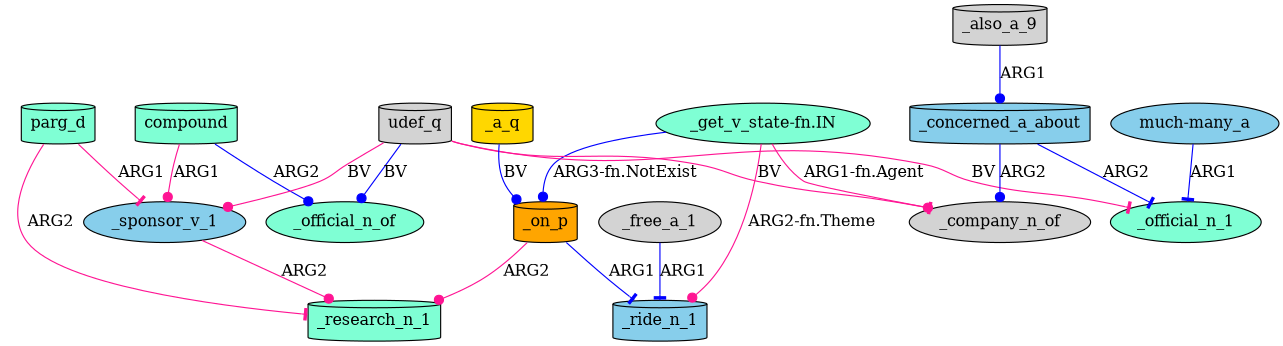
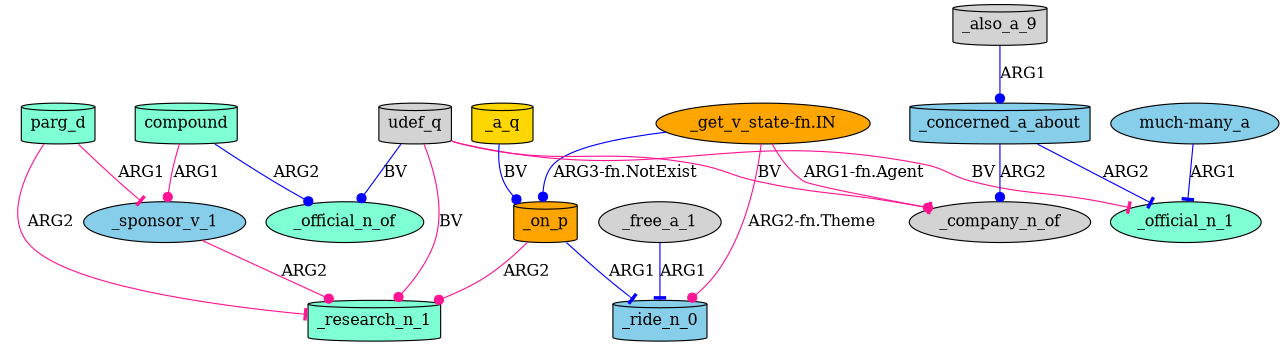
(763, 124) -> (763, 124)
(312, 184) -> (438, 223)
(660, 321) -> (660, 321)
